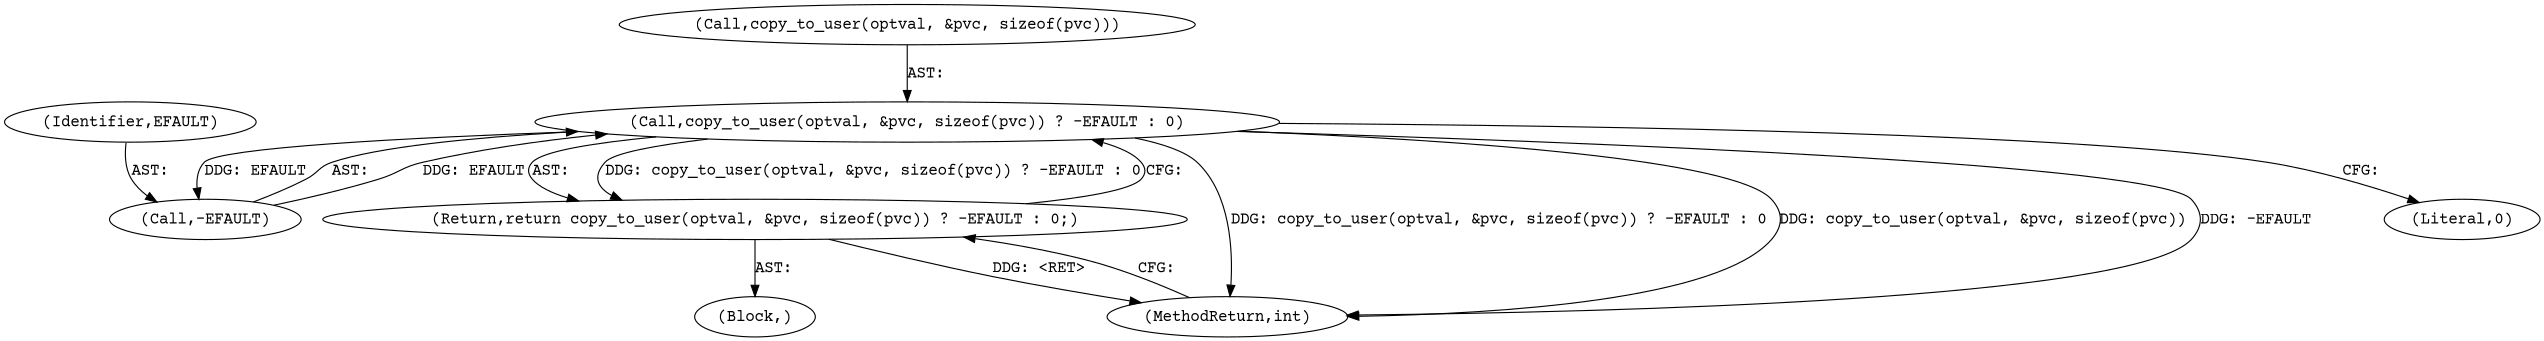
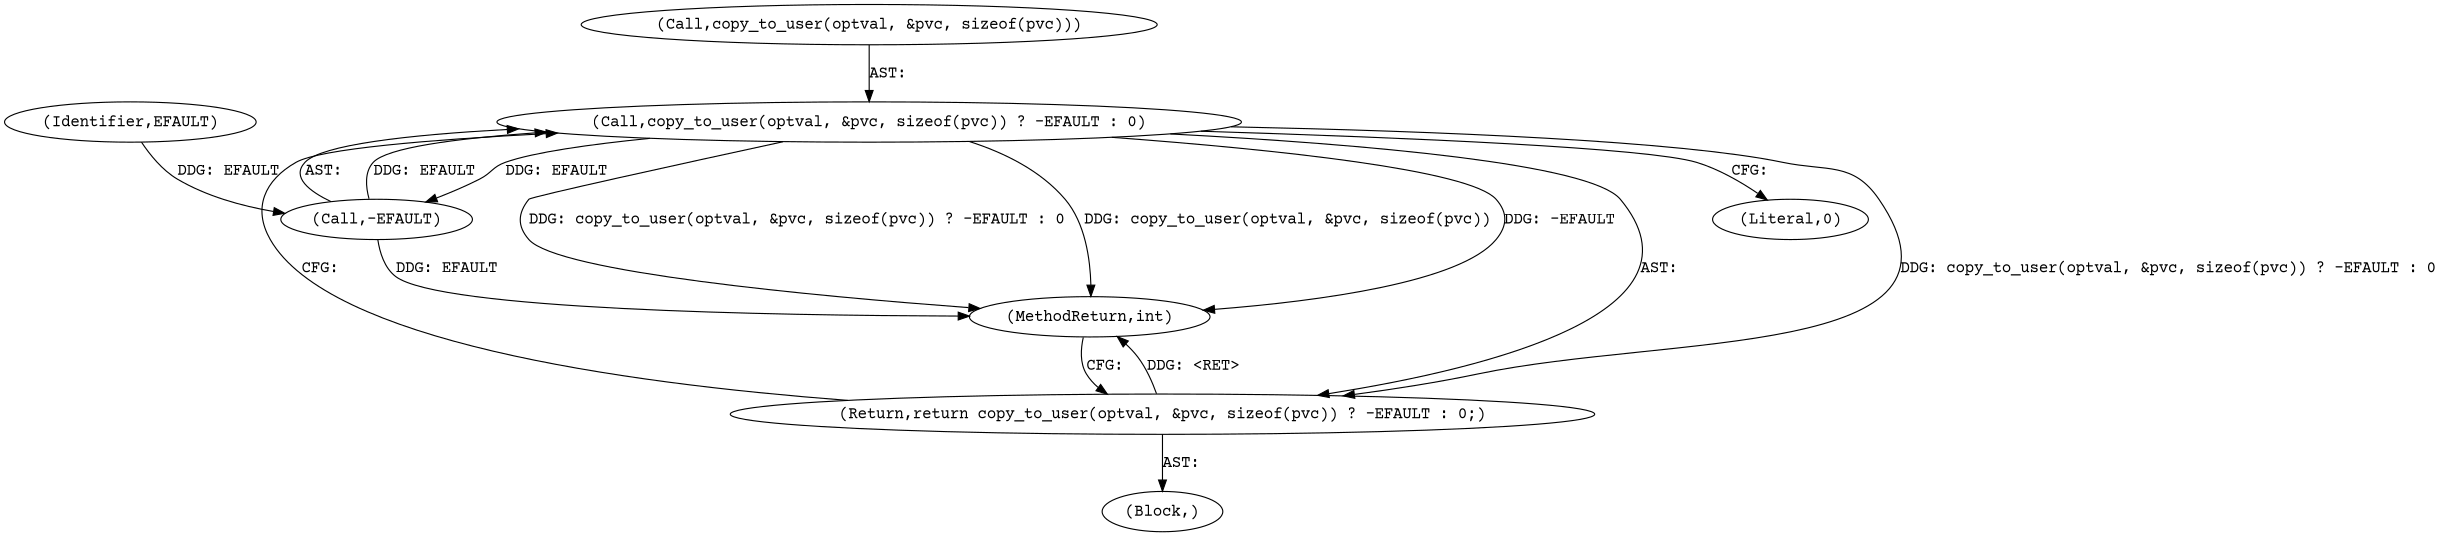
(155, 171) -> (228, 171)
none -> (654, 310)
